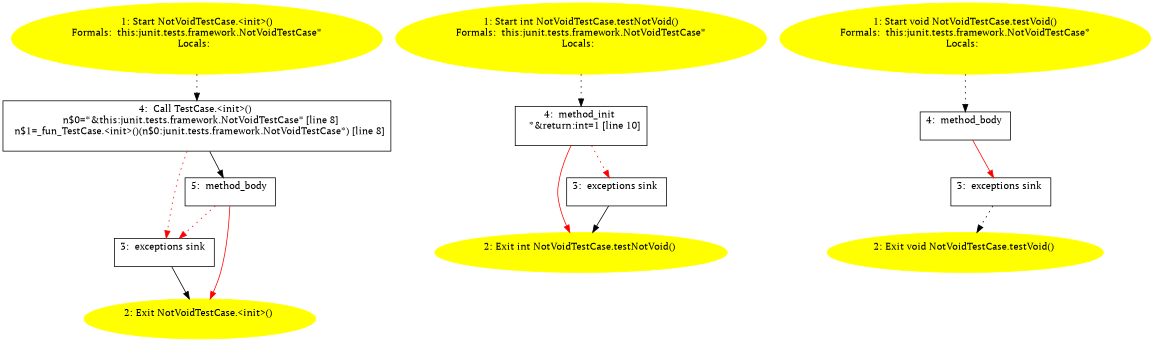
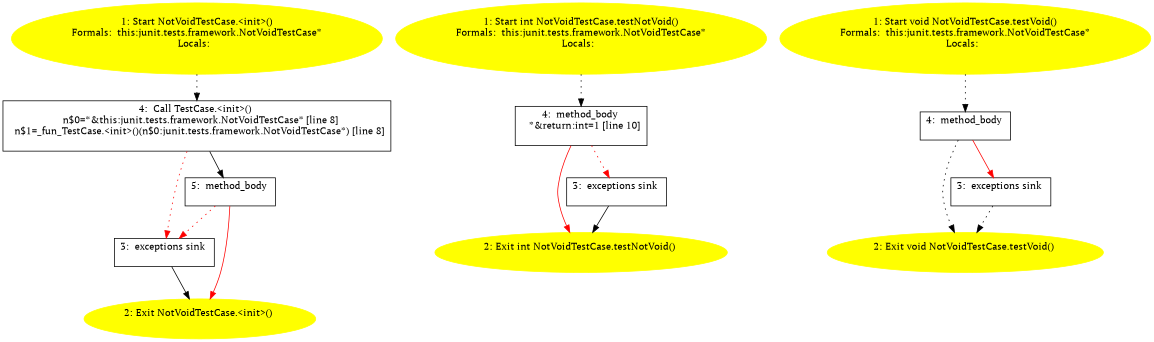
(581, 126) -> (581, 126)
none -> (944, 182)
